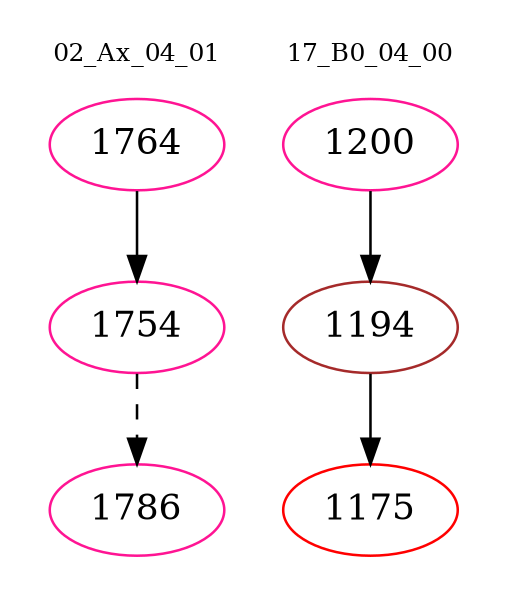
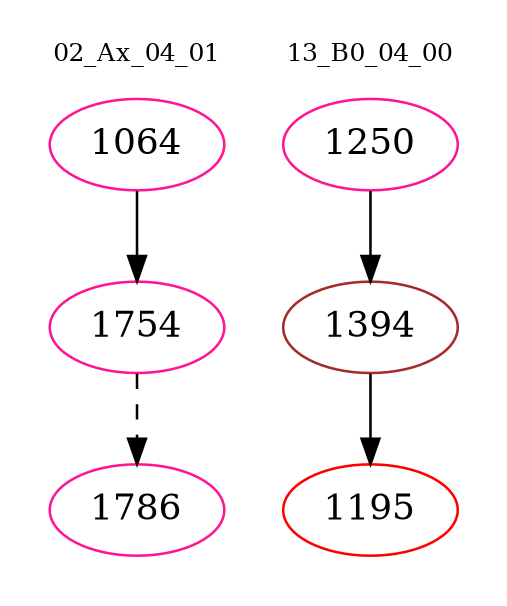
(370, 55) -> (370, 55)
(137, 145) -> (137, 145)
(370, 145) -> (370, 145)
(370, 327) -> (370, 327)
(370, 510) -> (370, 510)
